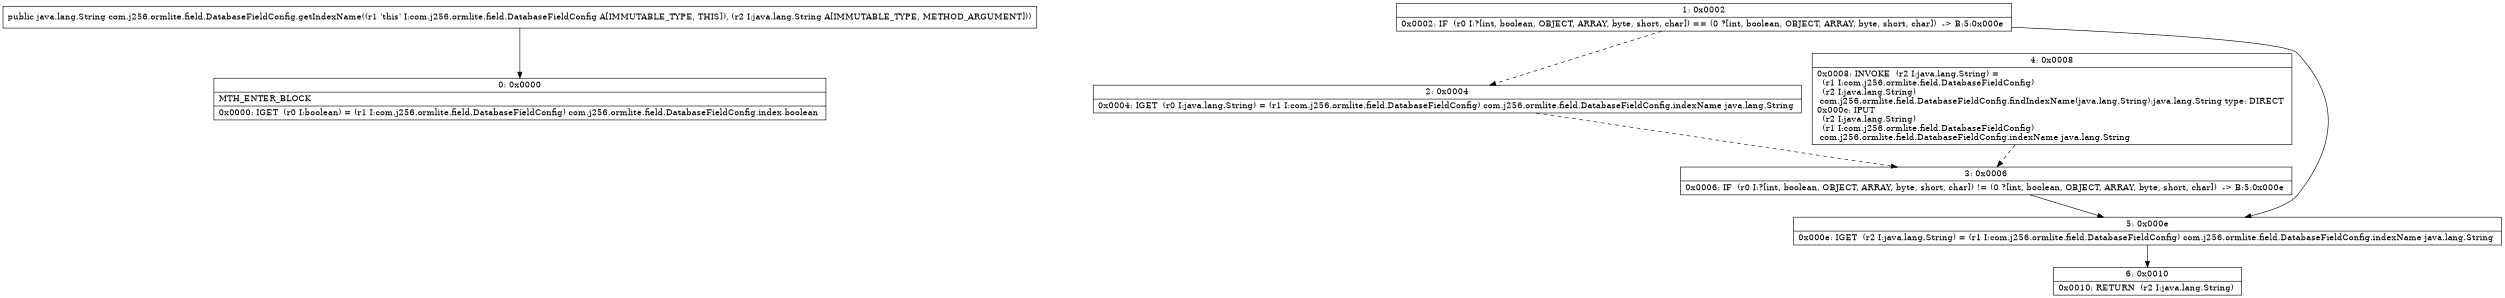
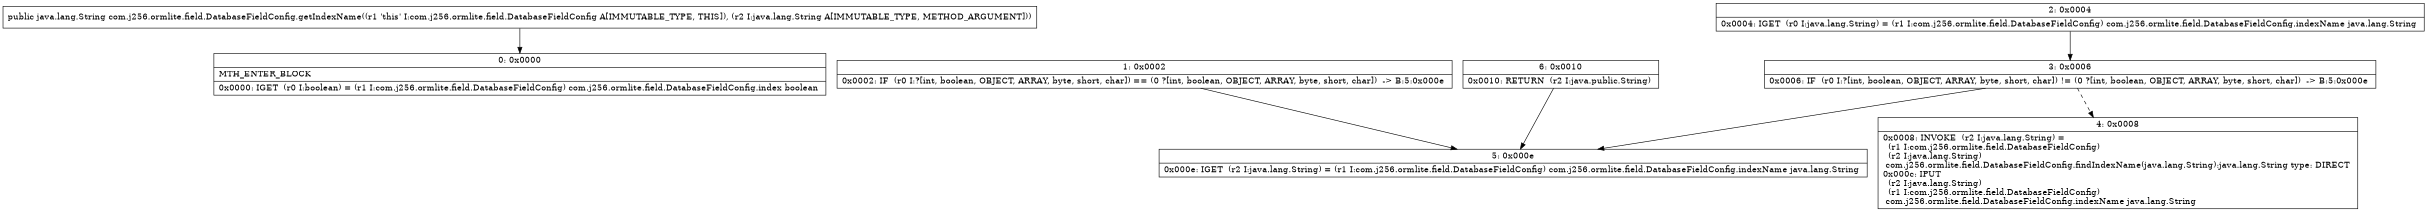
(1579, 57) -> none
(1714, 140) -> (2070, 43)
(2008, 153) -> (2084, 100)
(2148, 253) -> (1538, 116)
(2148, 288) -> (1561, 81)
